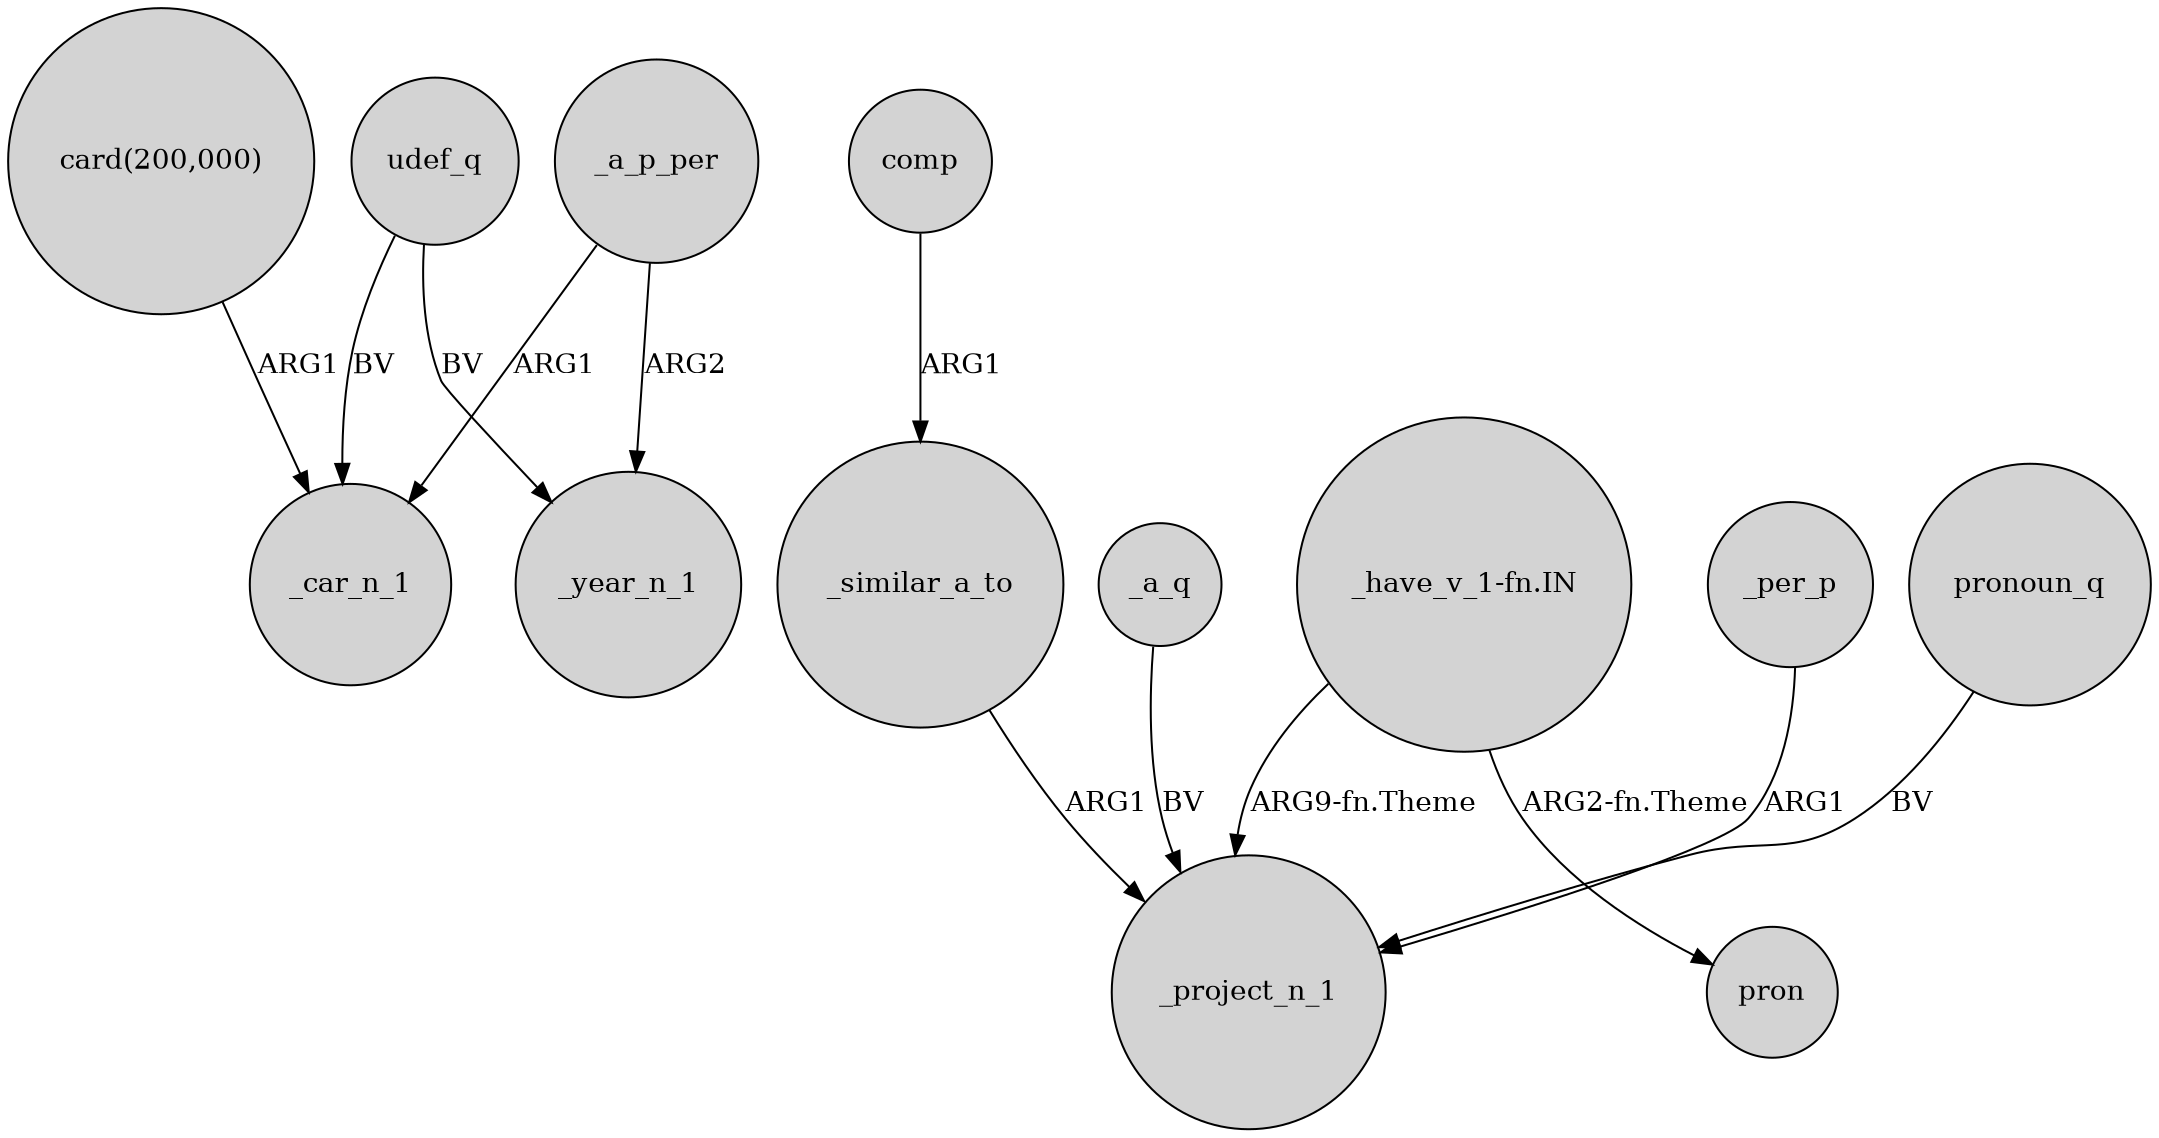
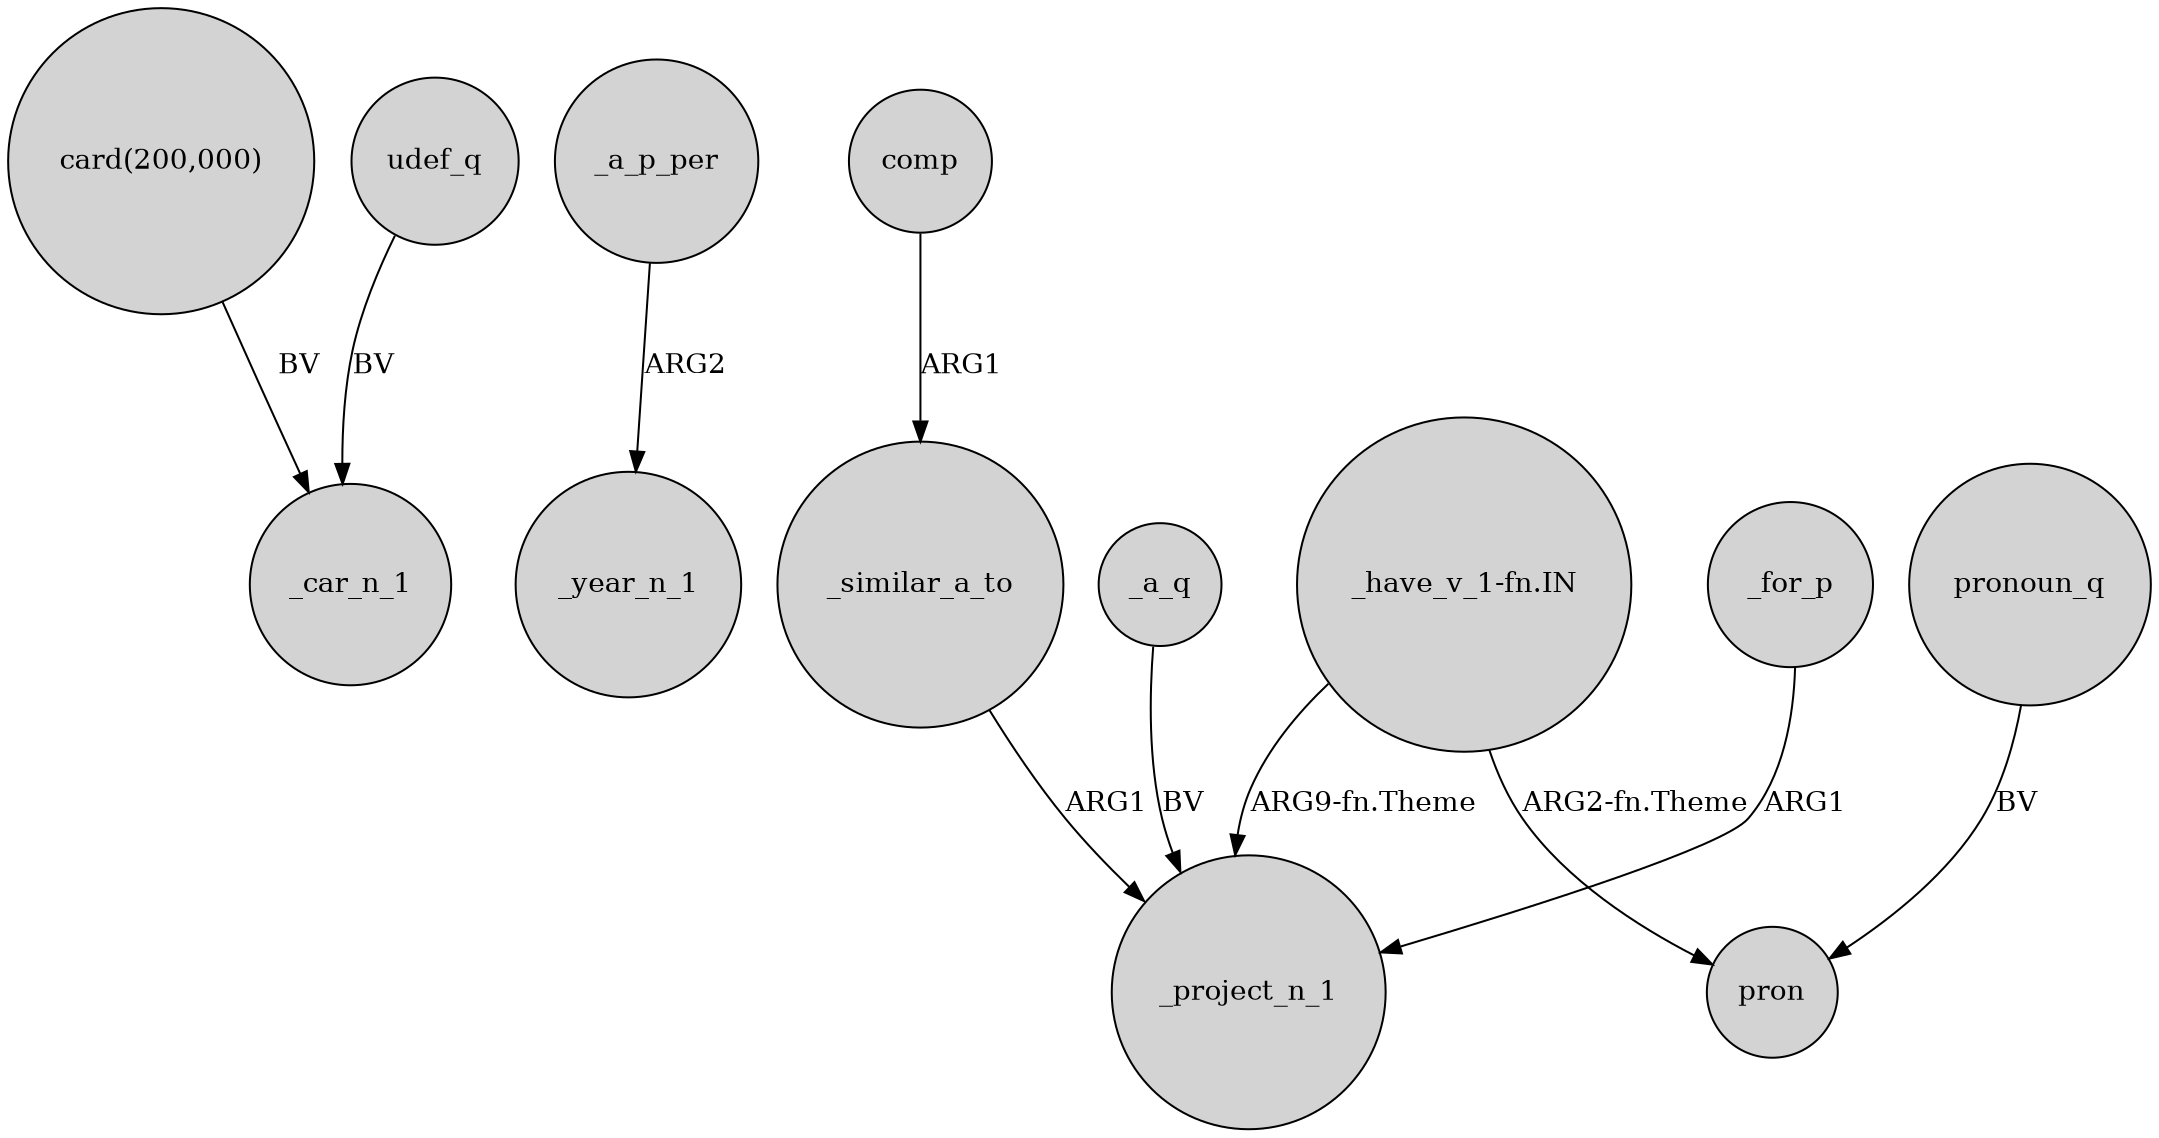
(509, 365) -> none
(299, 366) -> (299, 366)
(443, 383) -> none
(1790, 585) -> (1790, 585)
(1727, 848) -> (1962, 846)
